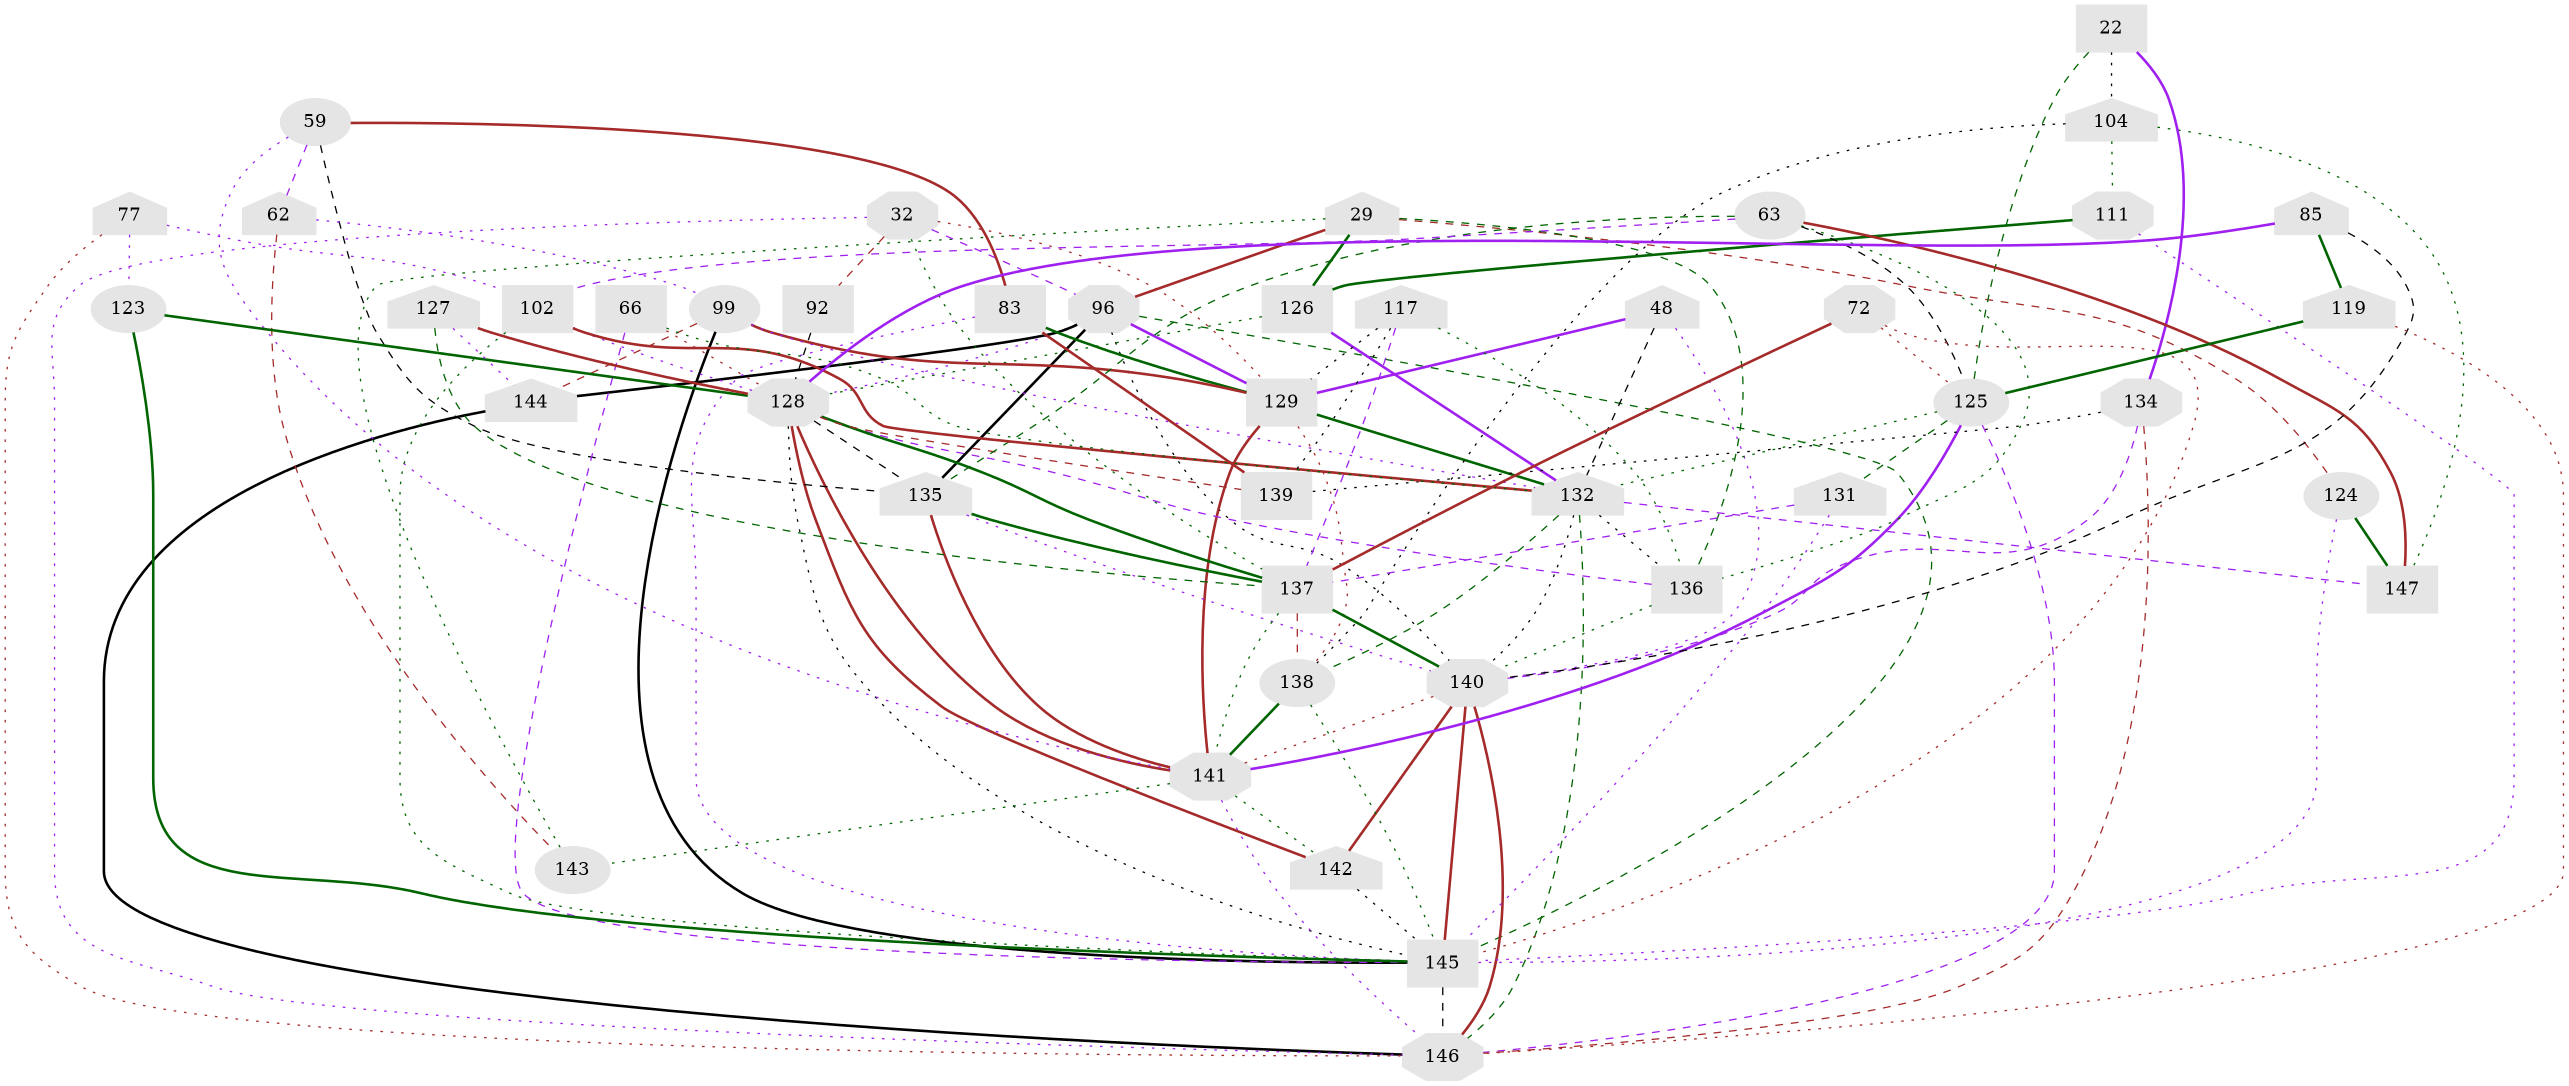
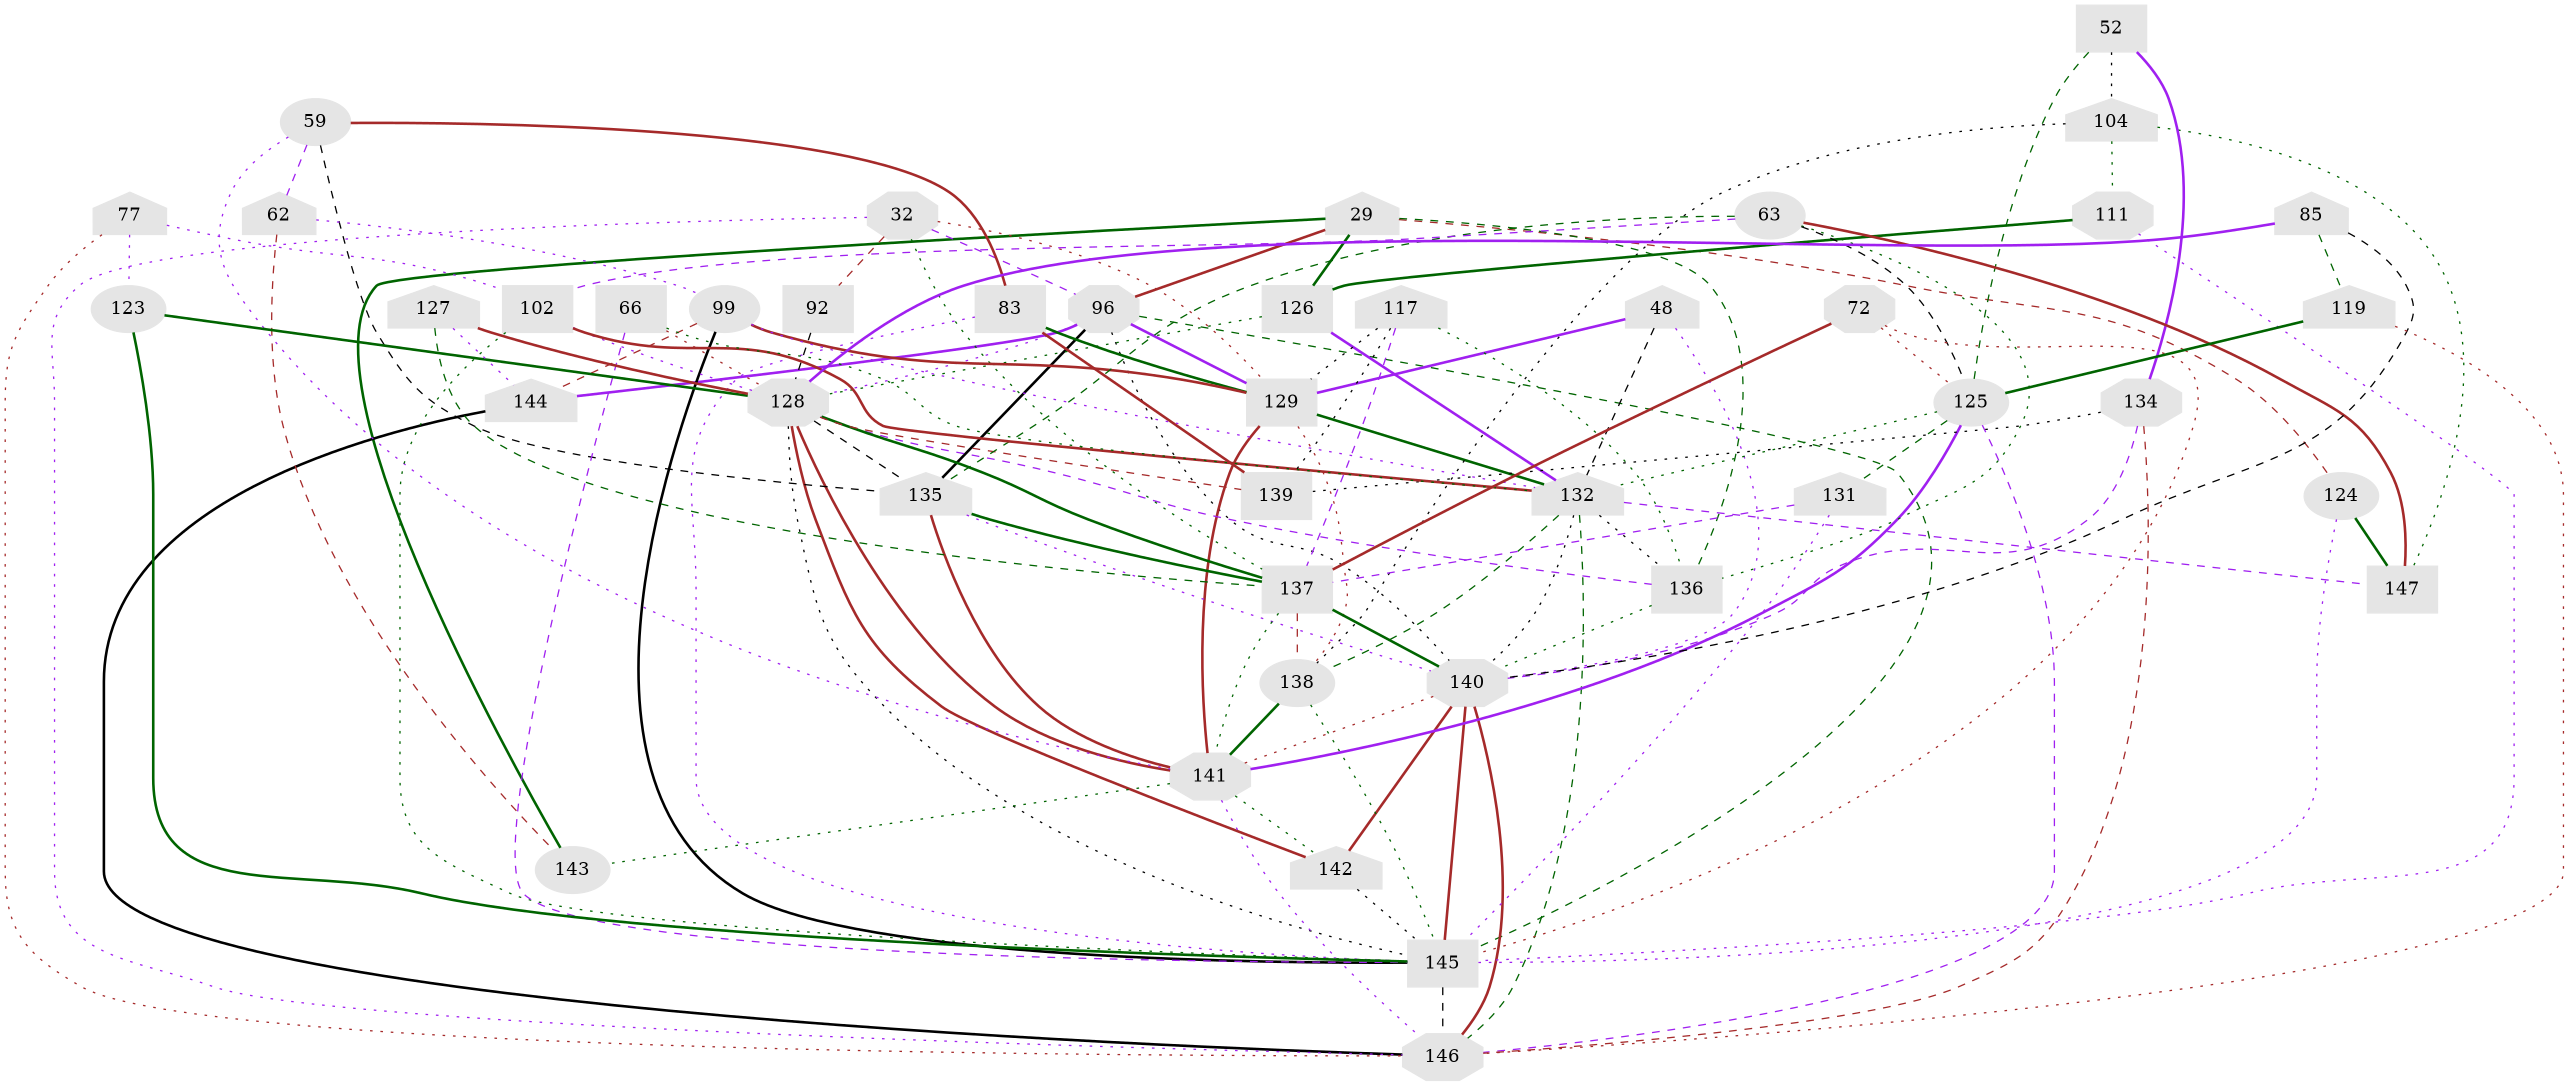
(2112, 29) -> (2112, 29)
(2330, 261) -> (2330, 261)
(547, 266) -> (547, 266)
(778, 372) -> (778, 372)
